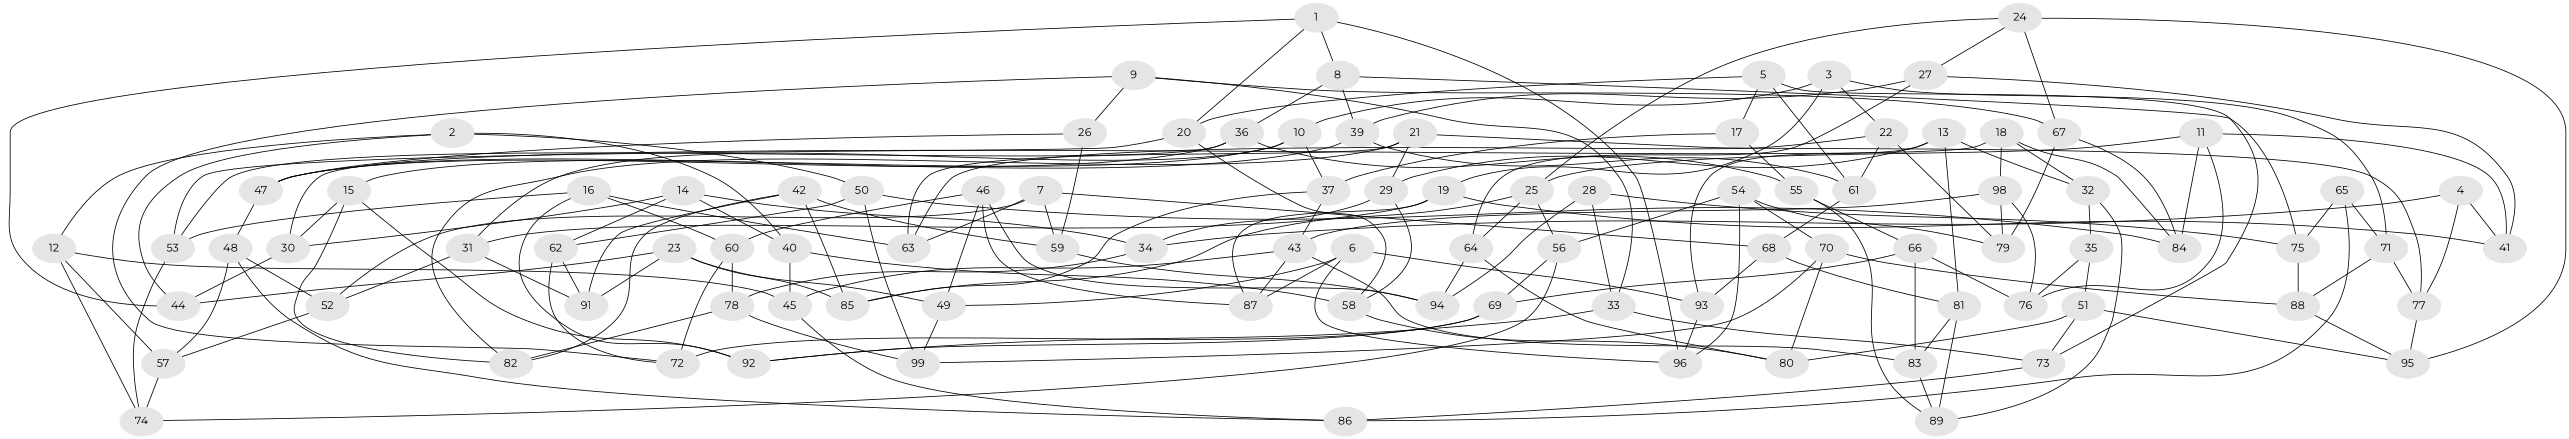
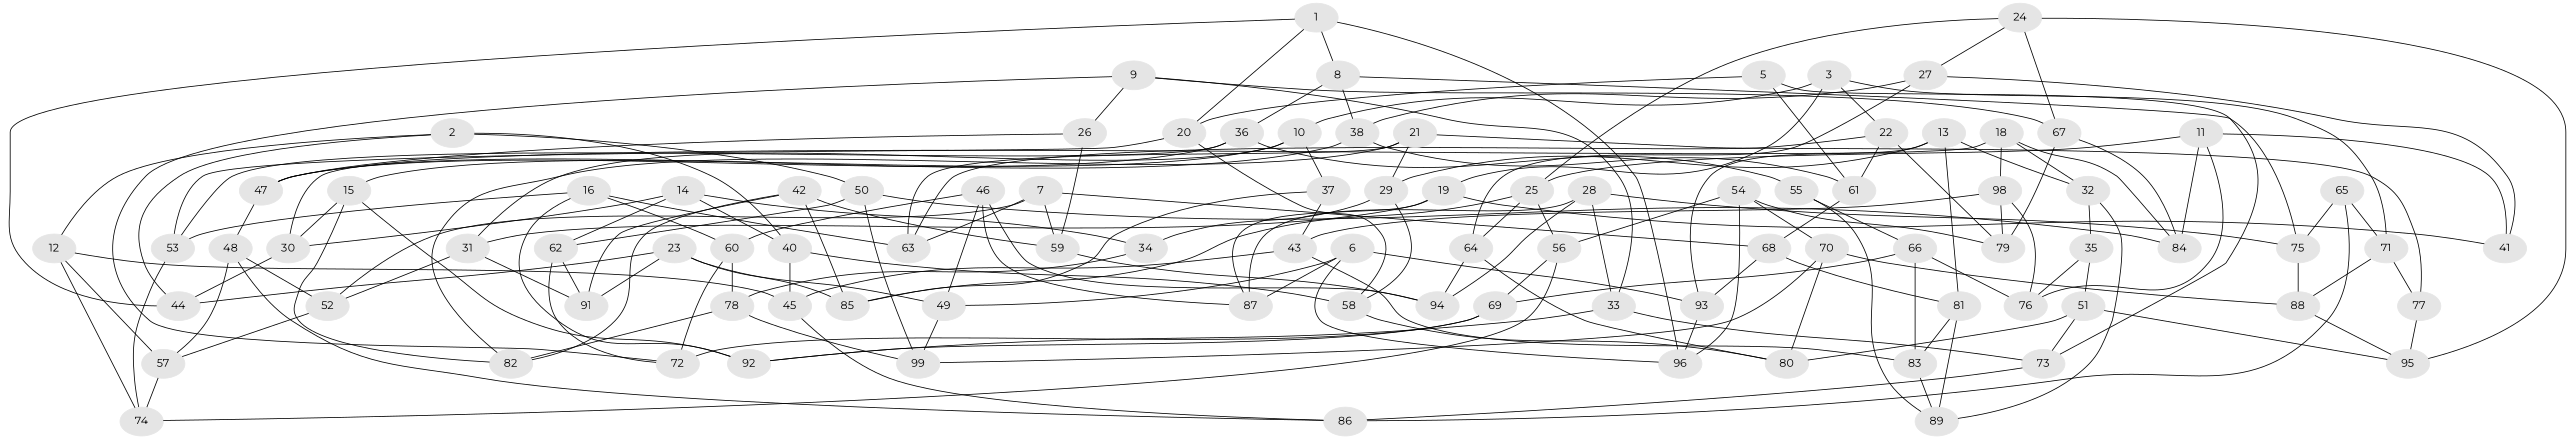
(1357, 133) -> (1357, 133)
(1737, 133) -> none
(2461, 191) -> none
(1273, 277) -> (1387, 210)
